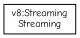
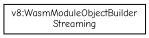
(40, 19) -> (75, 19)
